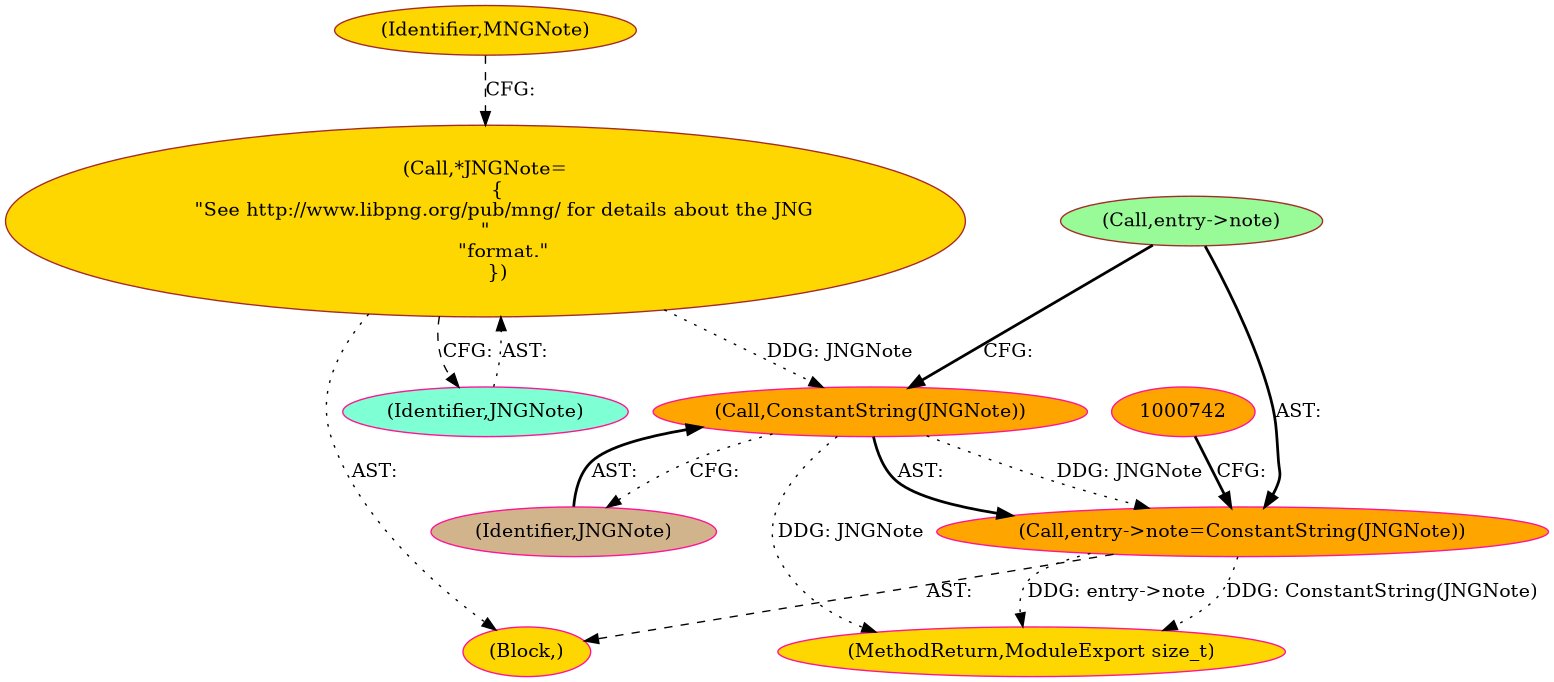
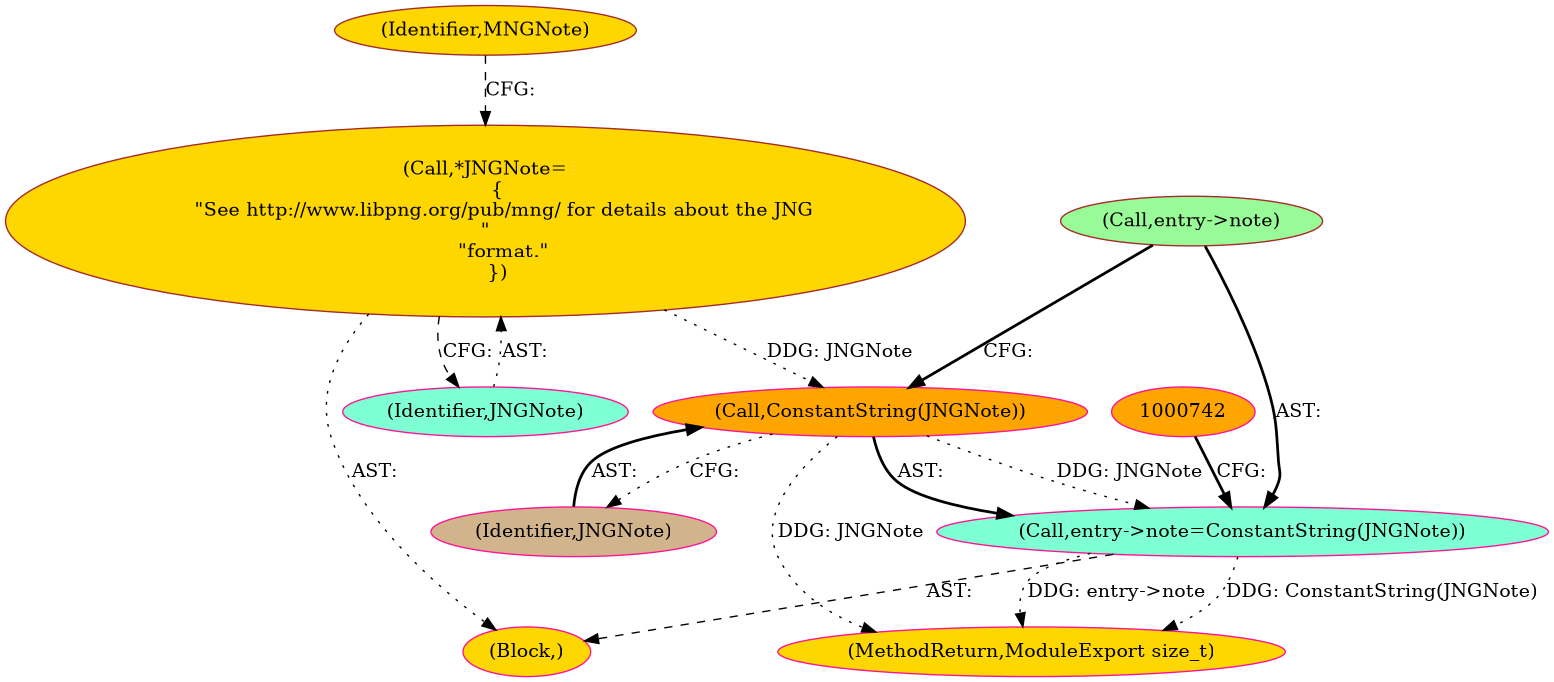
(1243, 532) -> (1243, 532)
